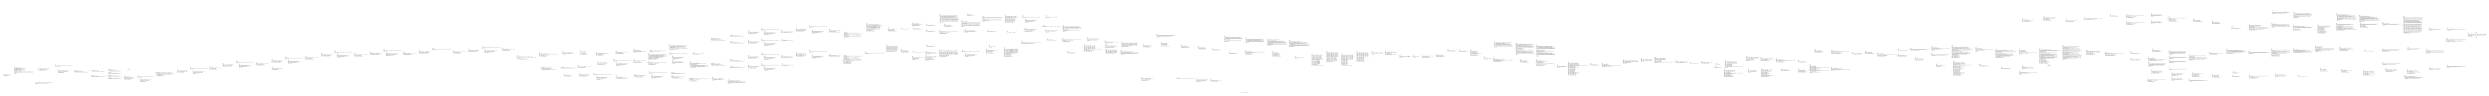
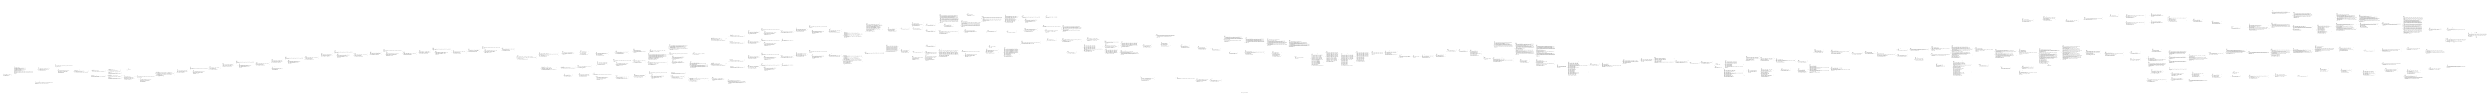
none -> (441, 53)
